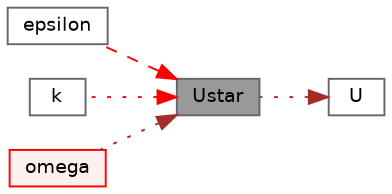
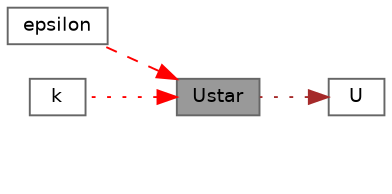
(58, 168) -> none
